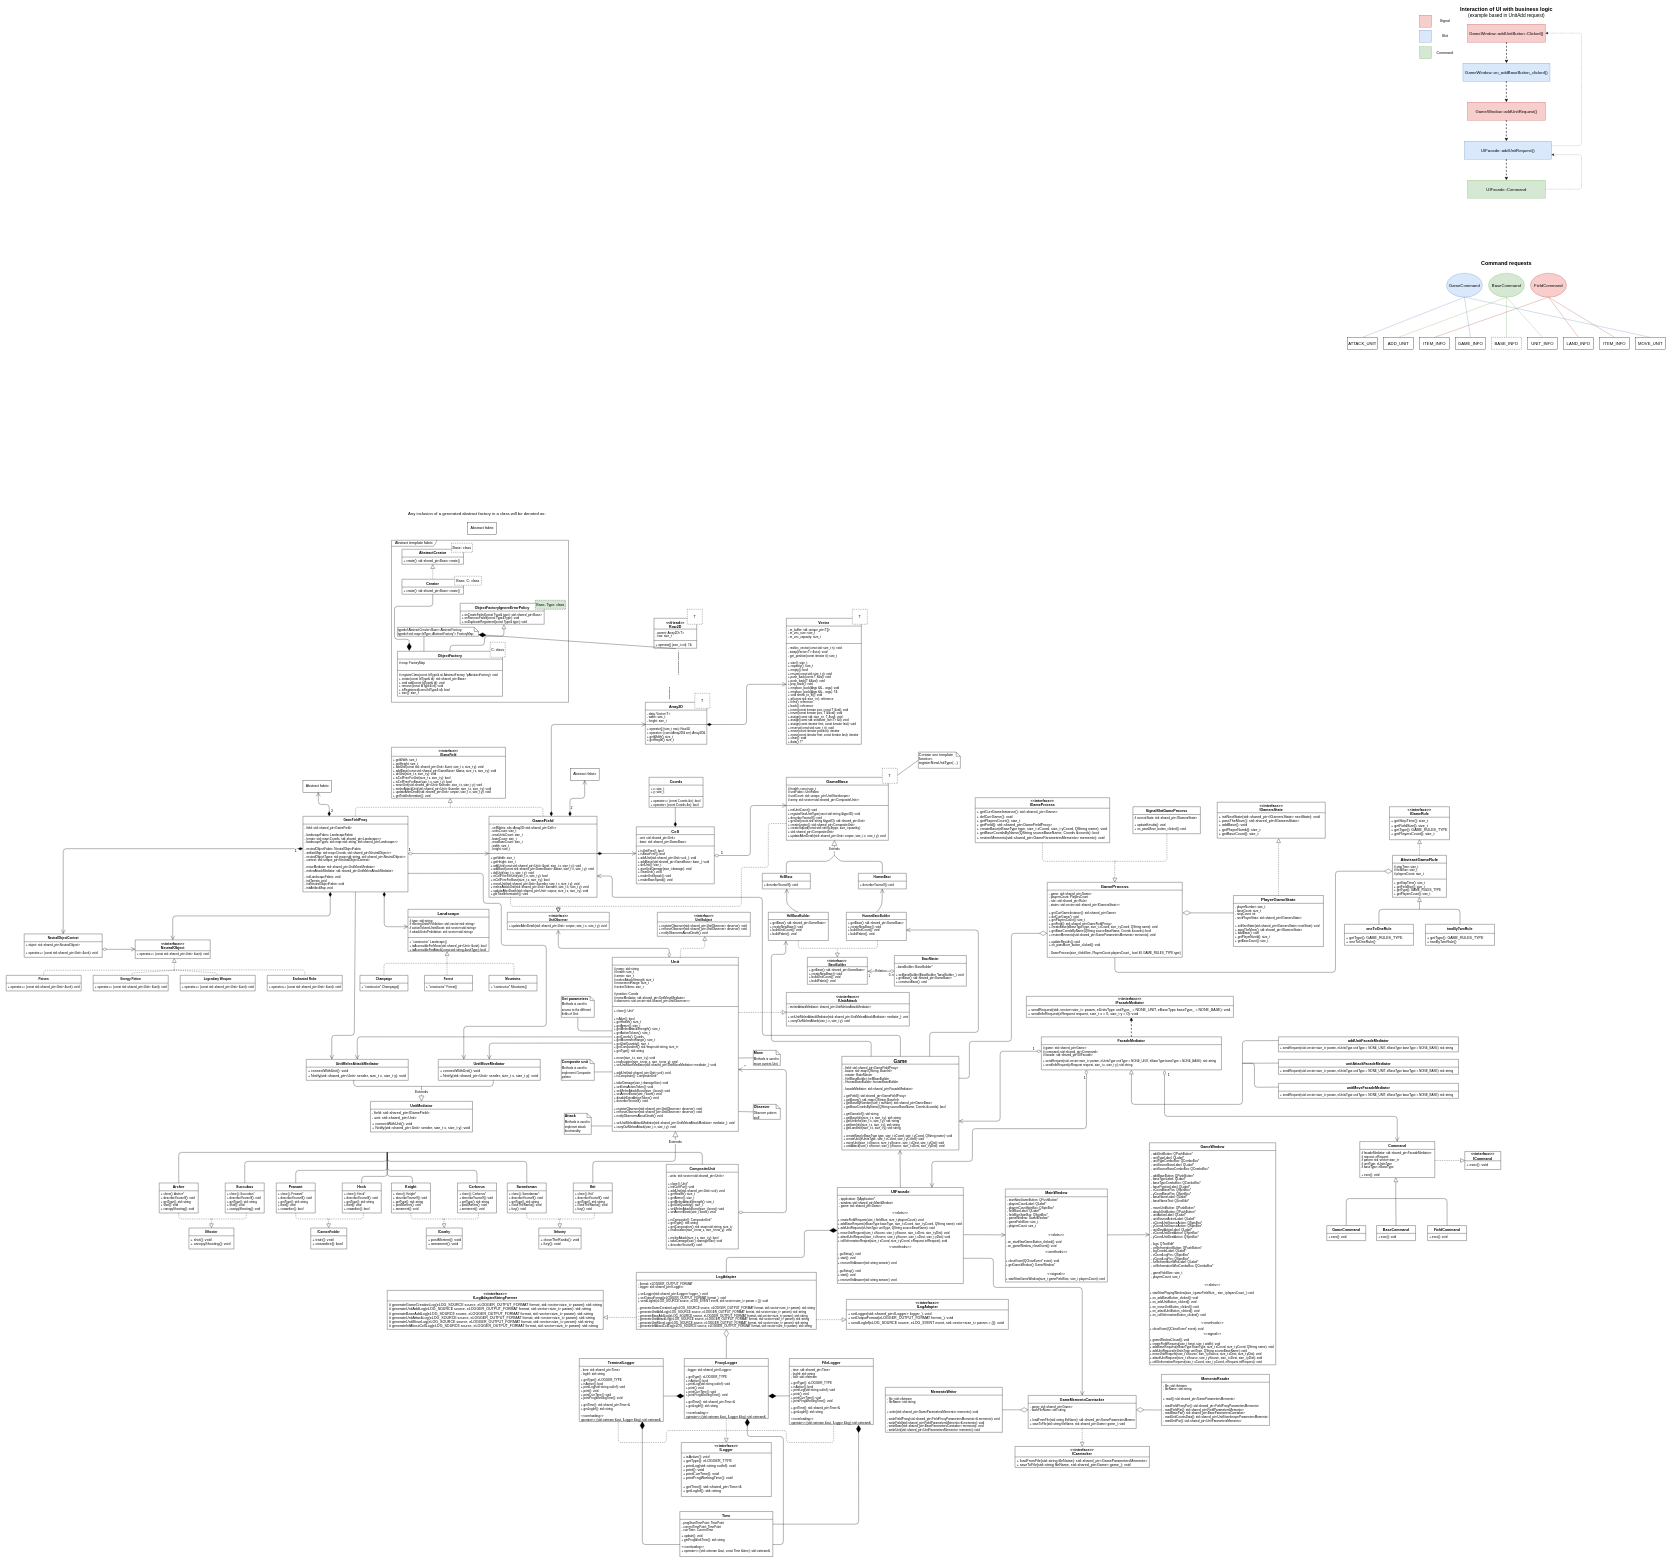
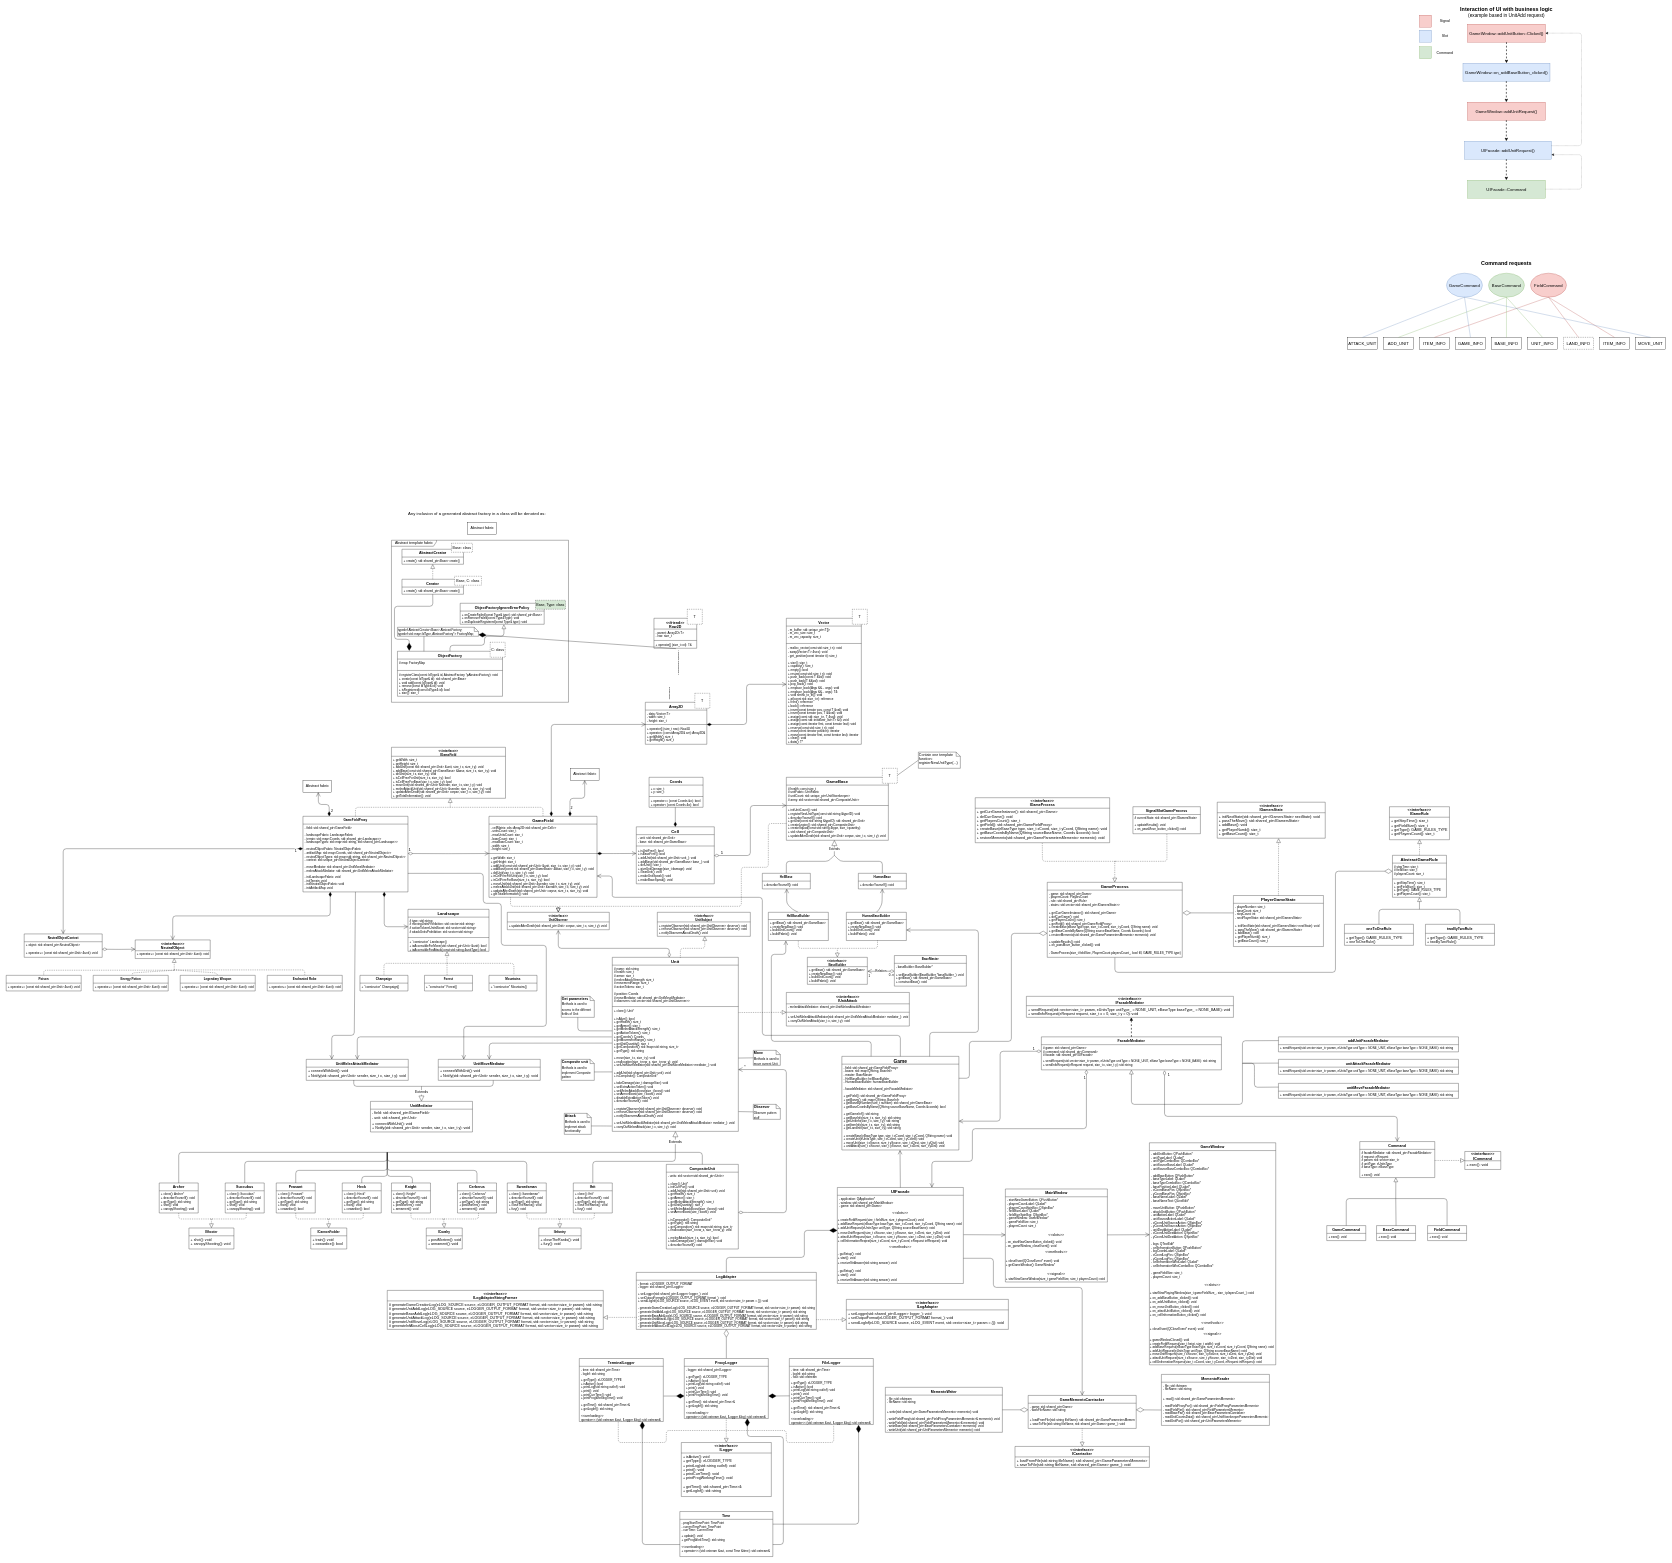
(1506, 343) -> (1506, 343)
(1578, 343) -> (1578, 343)
